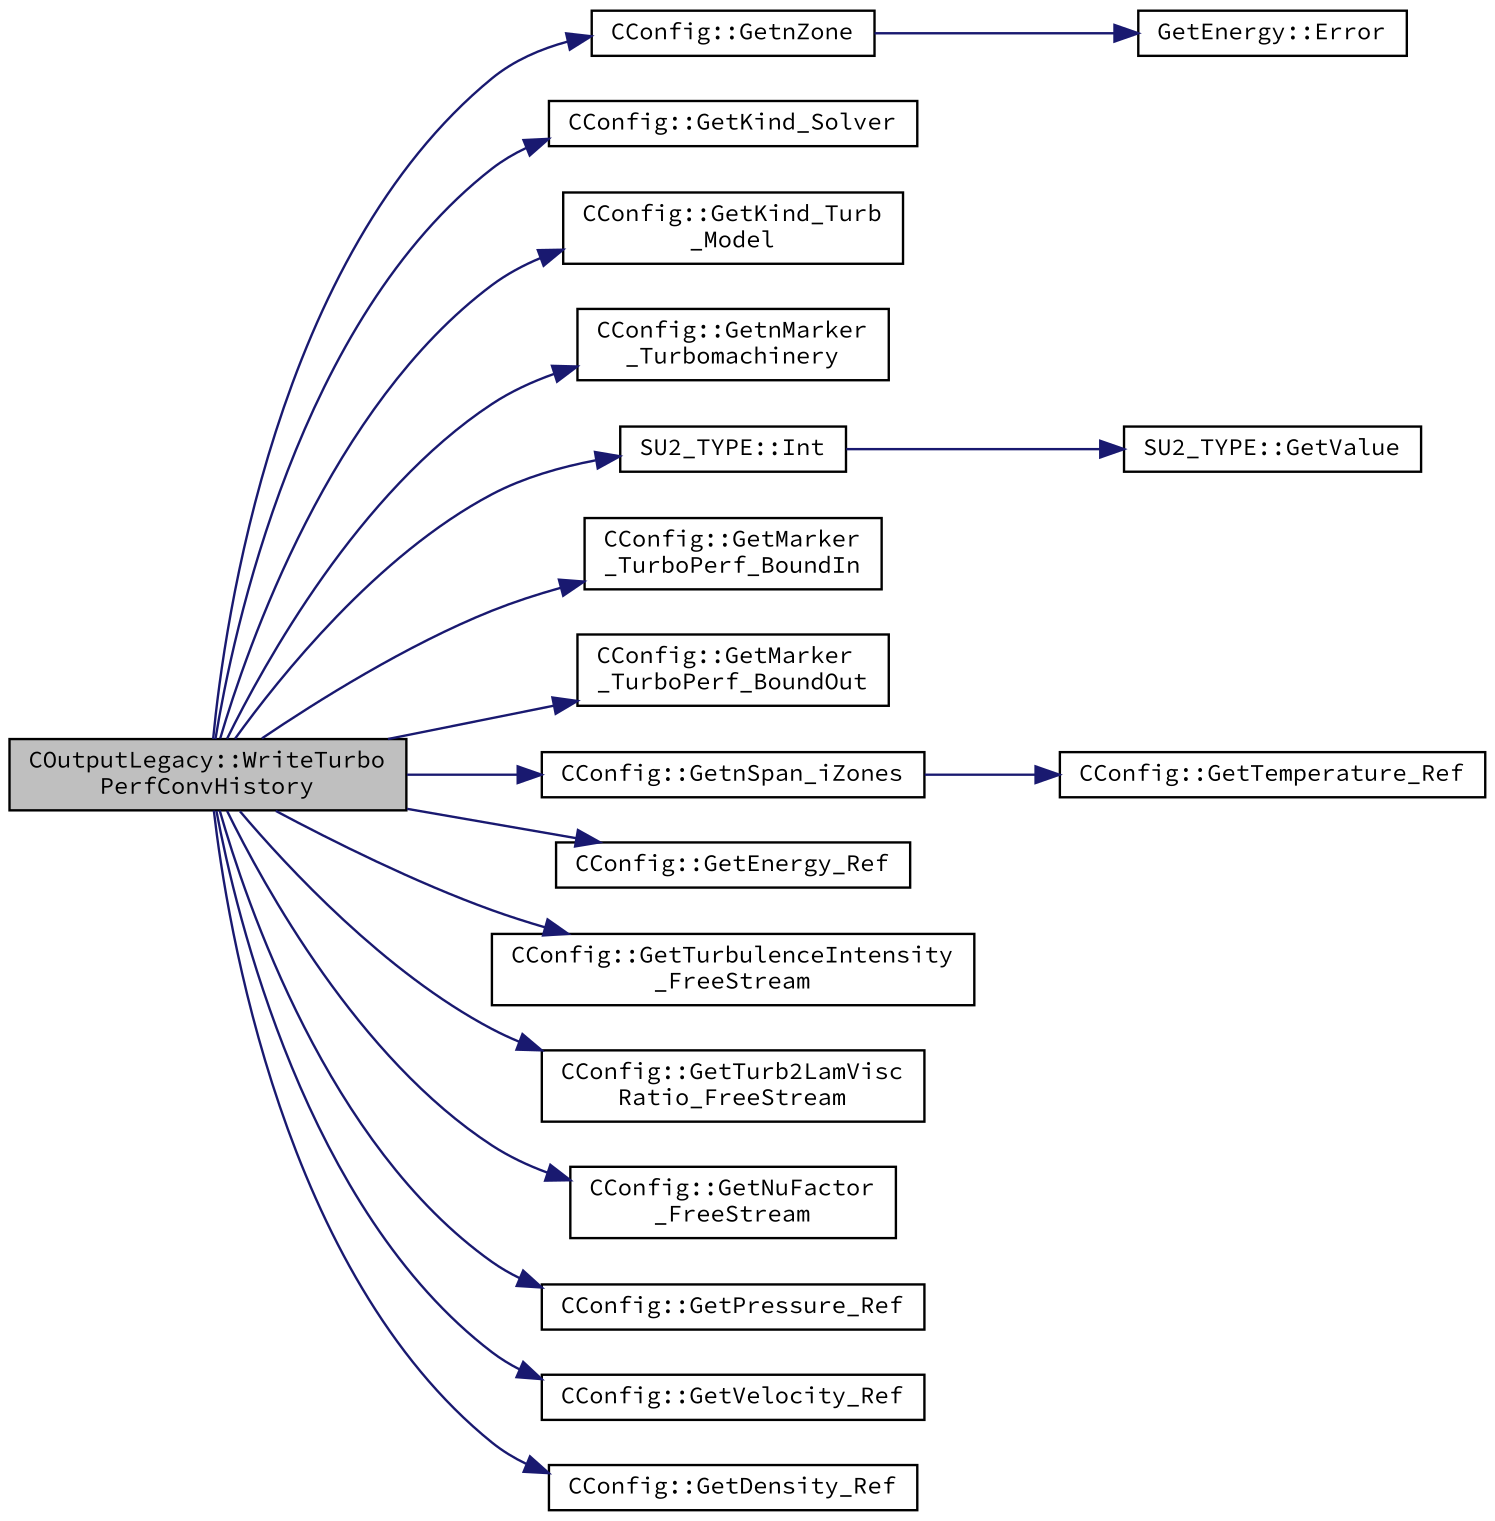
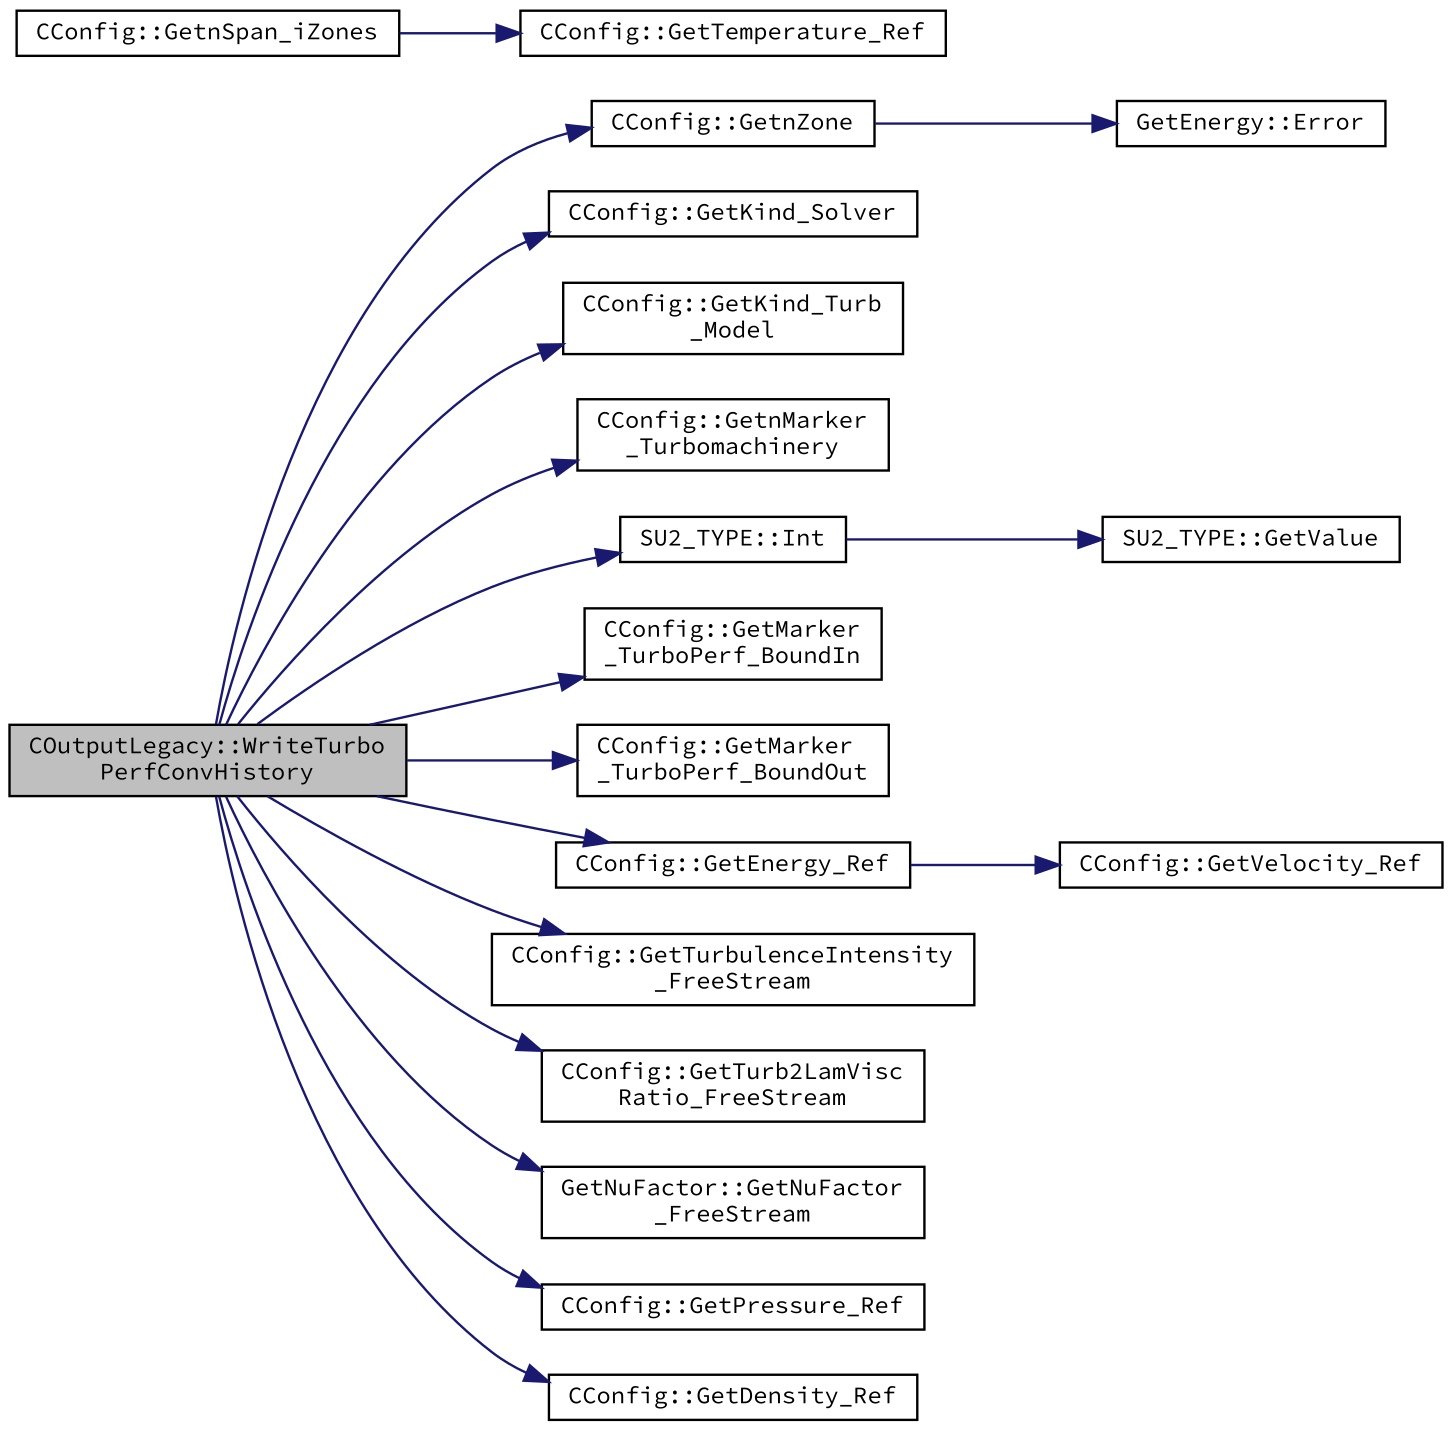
(462, 775) -> none
(316, 1120) -> (973, 865)
(733, 1202) -> (733, 1202)
